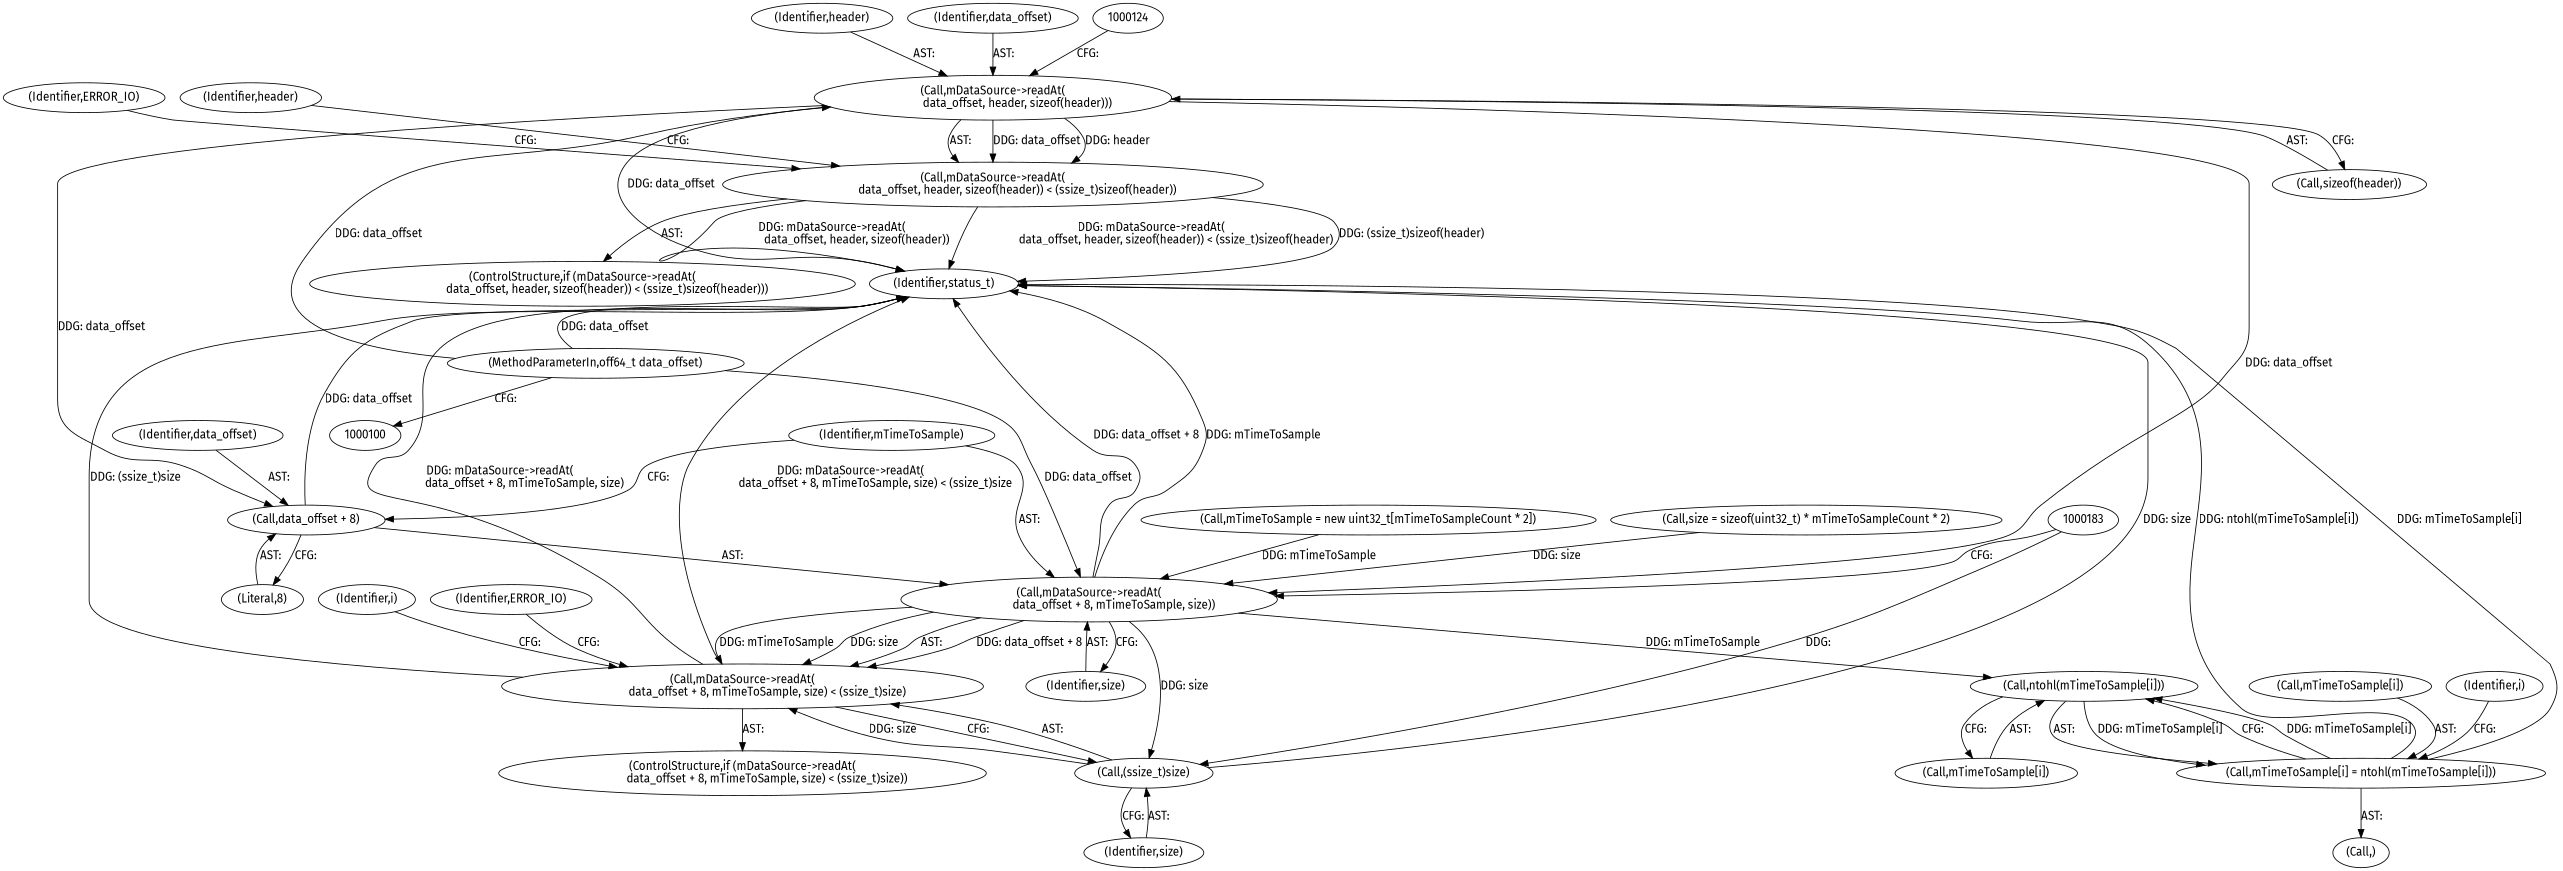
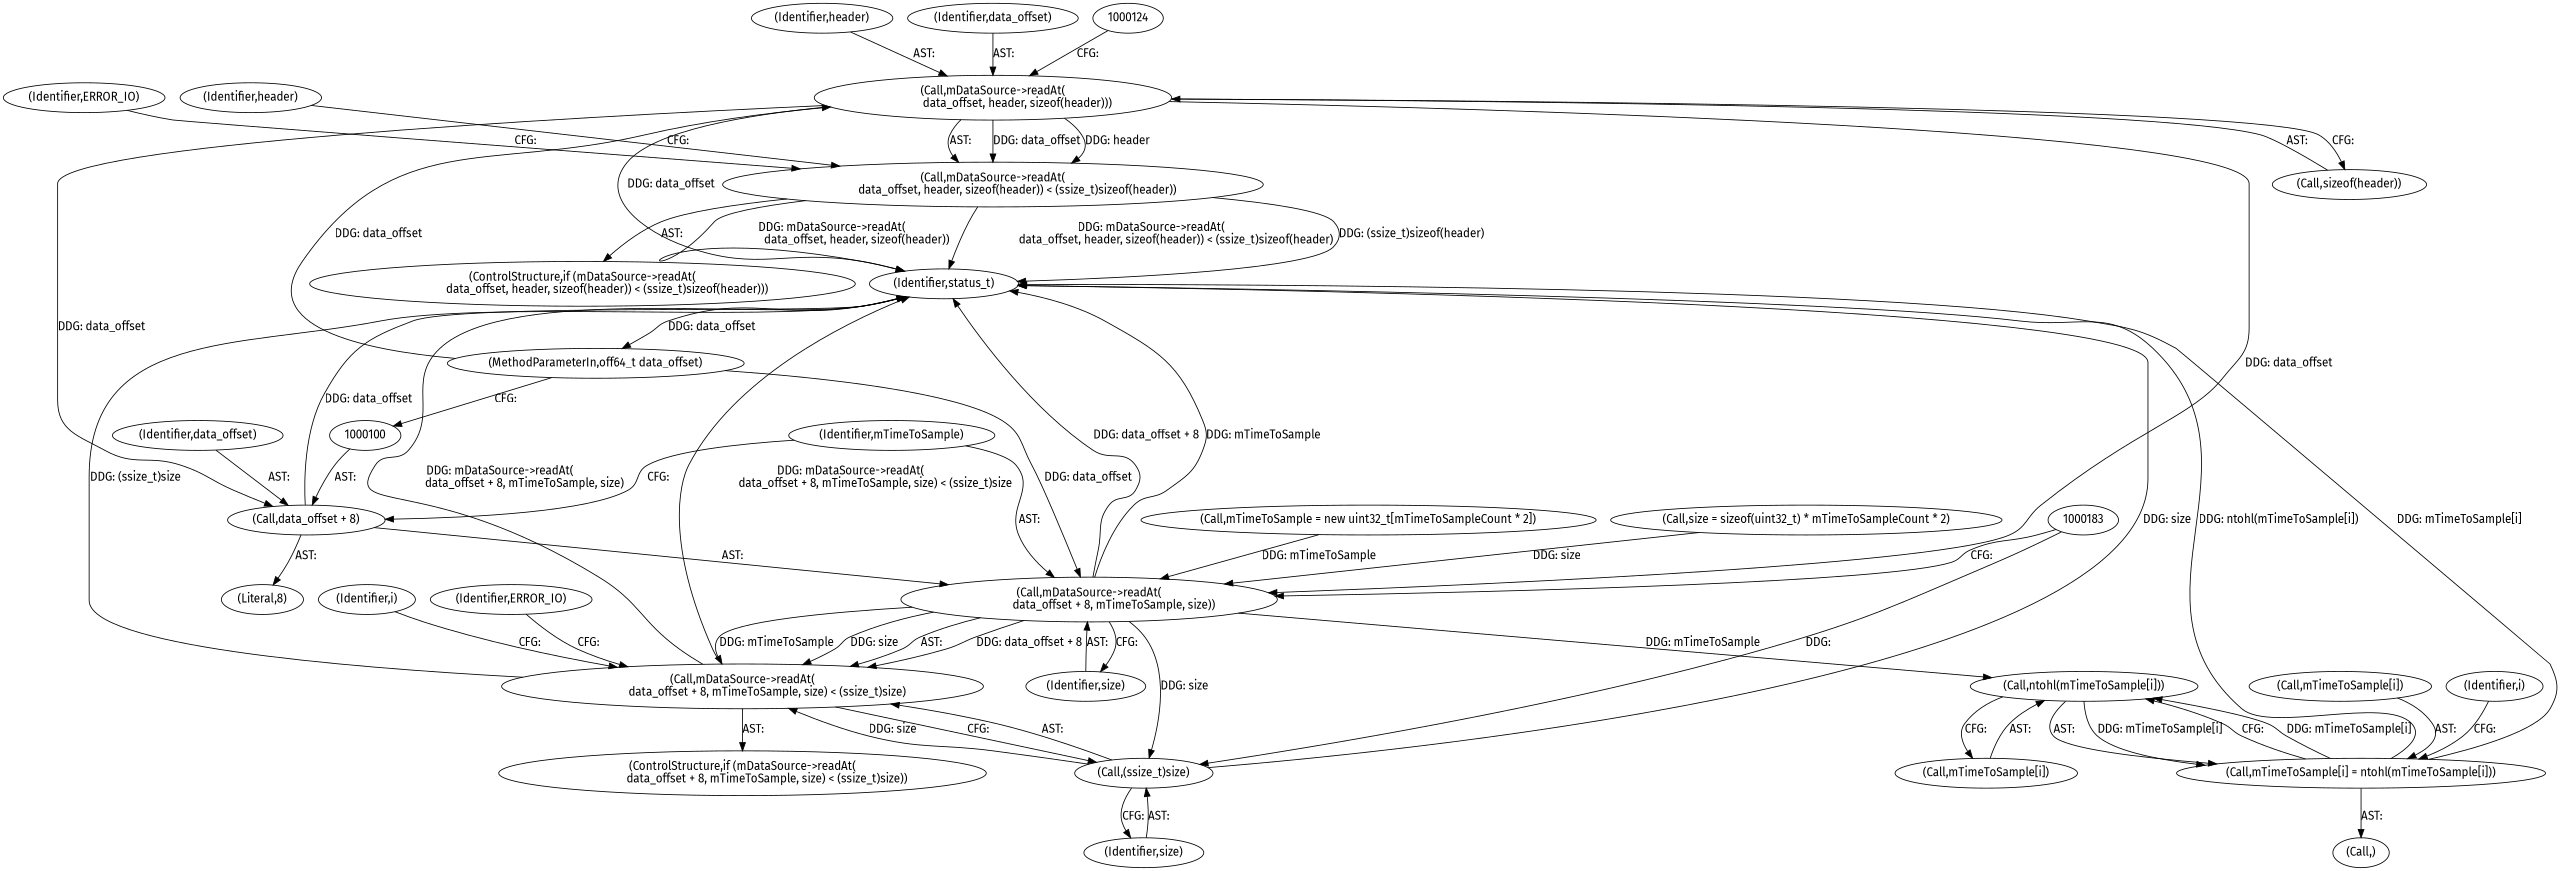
(711, 306) -> (764, 309)
(308, 556) -> (308, 556)
(257, 560) -> (330, 471)
